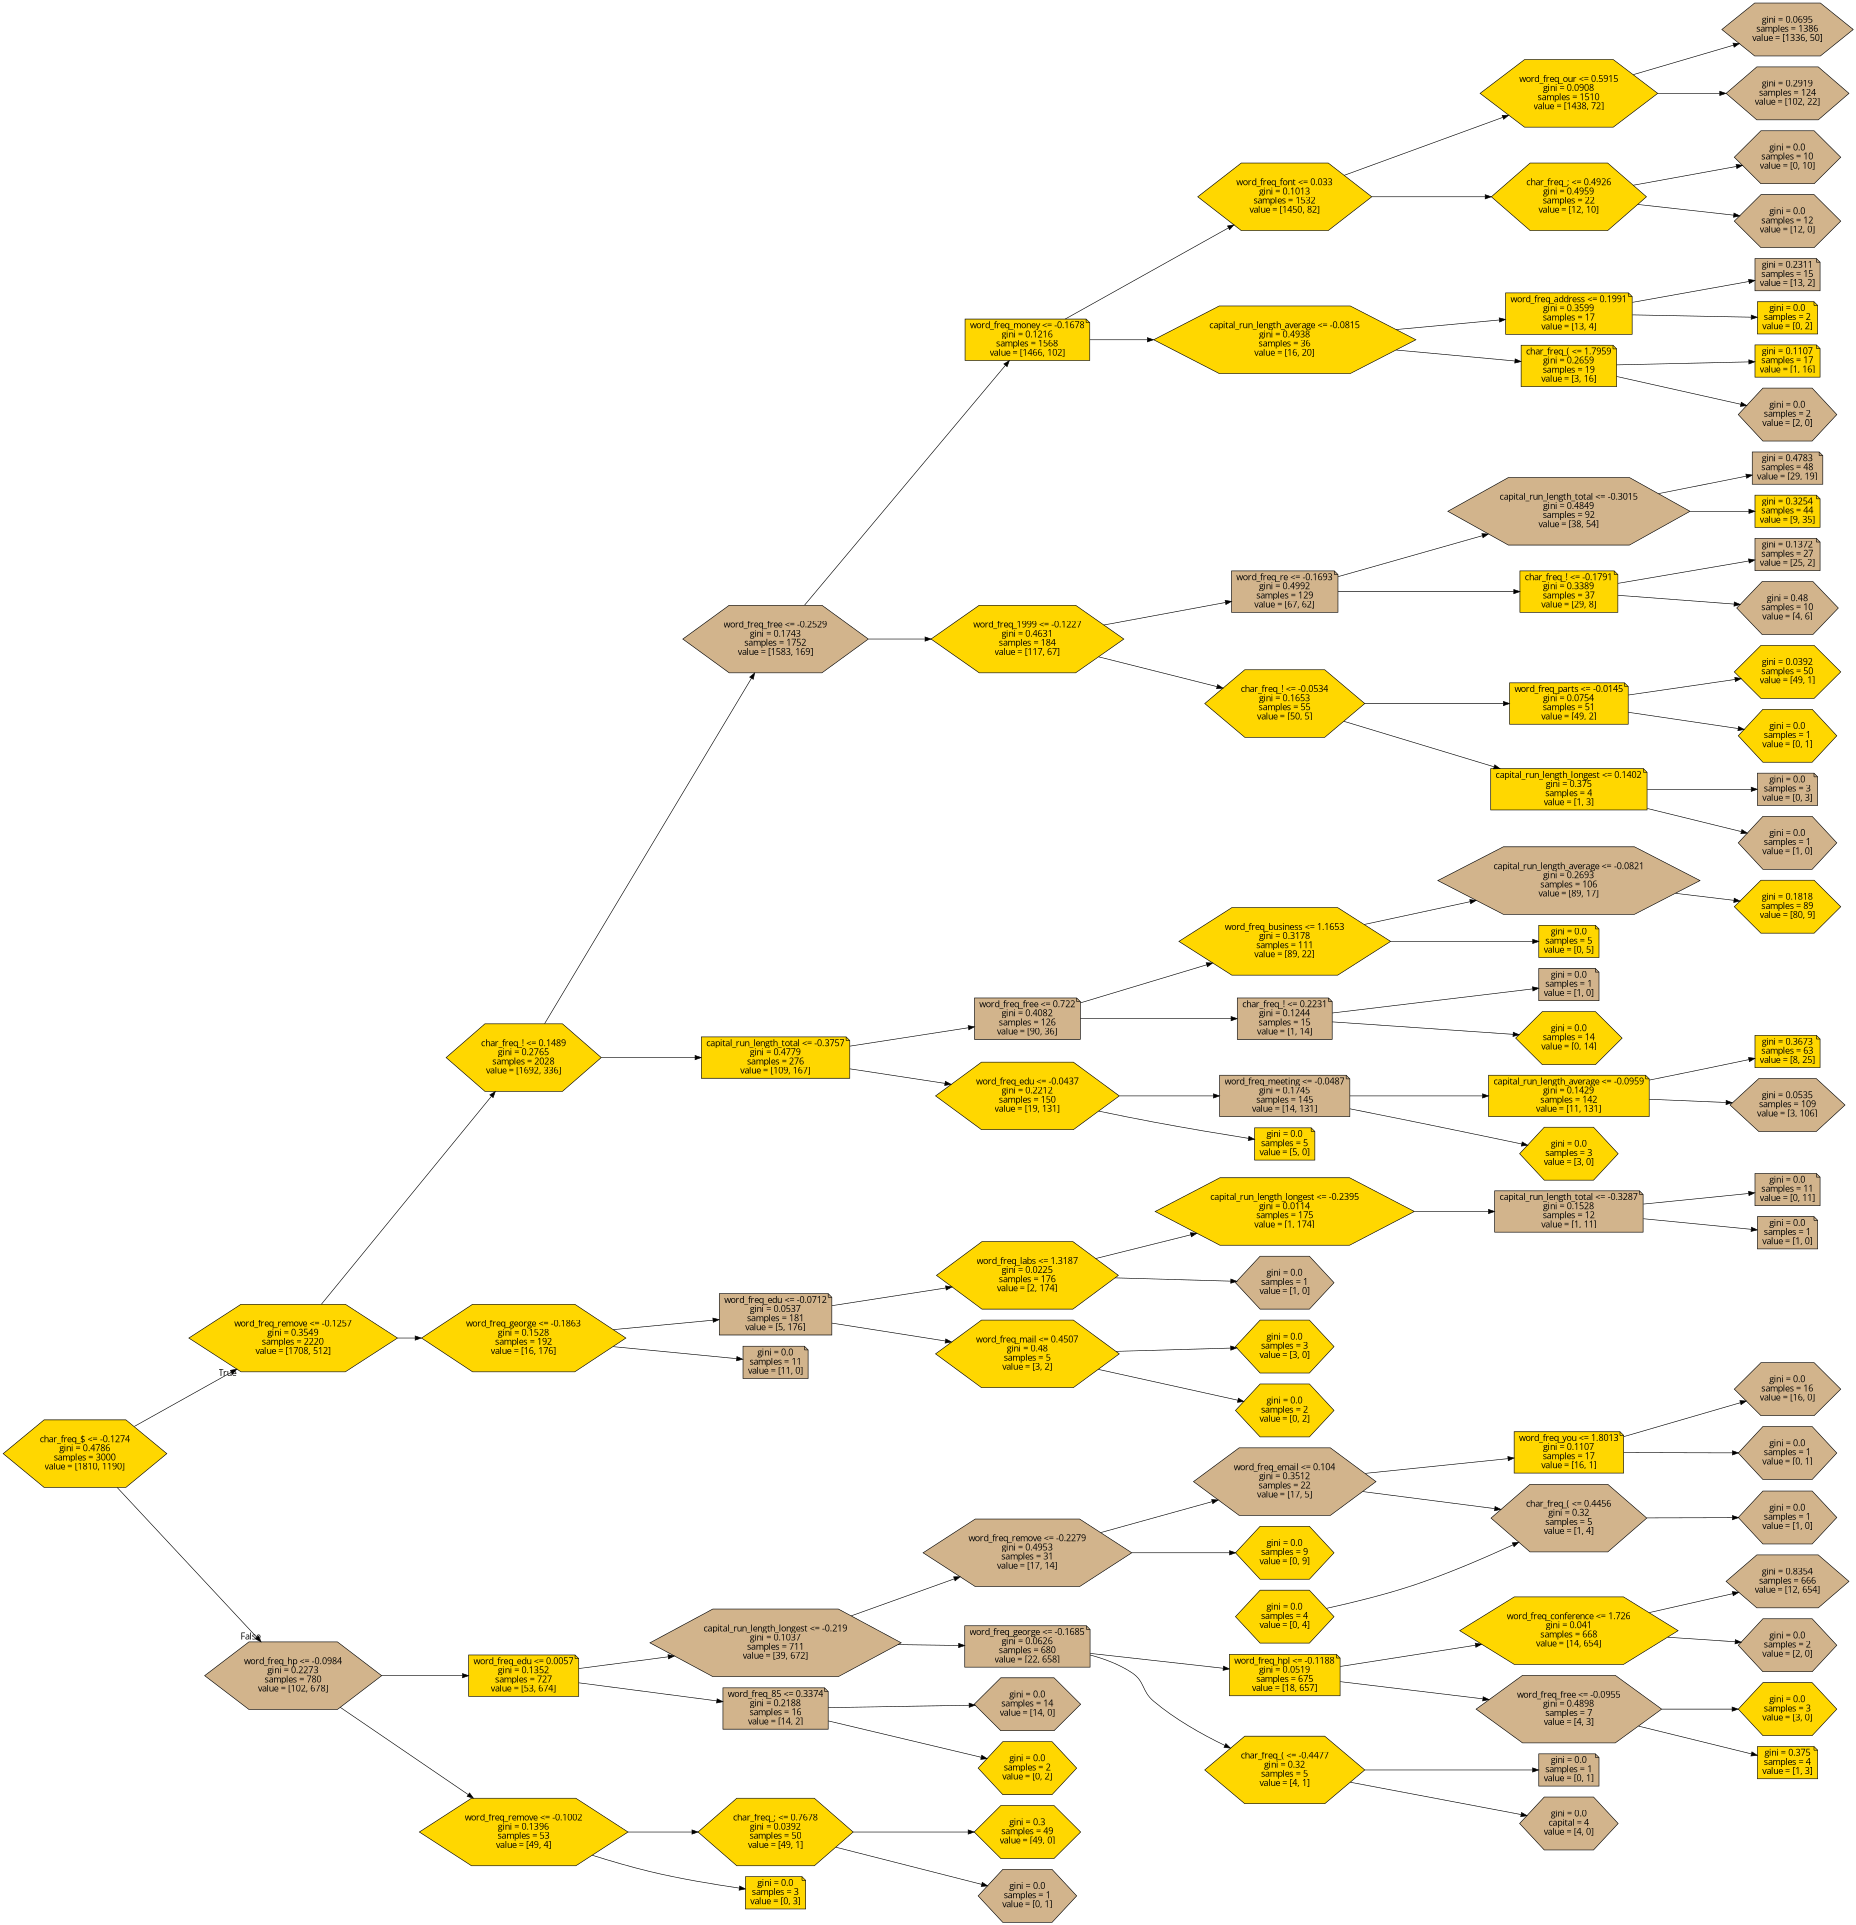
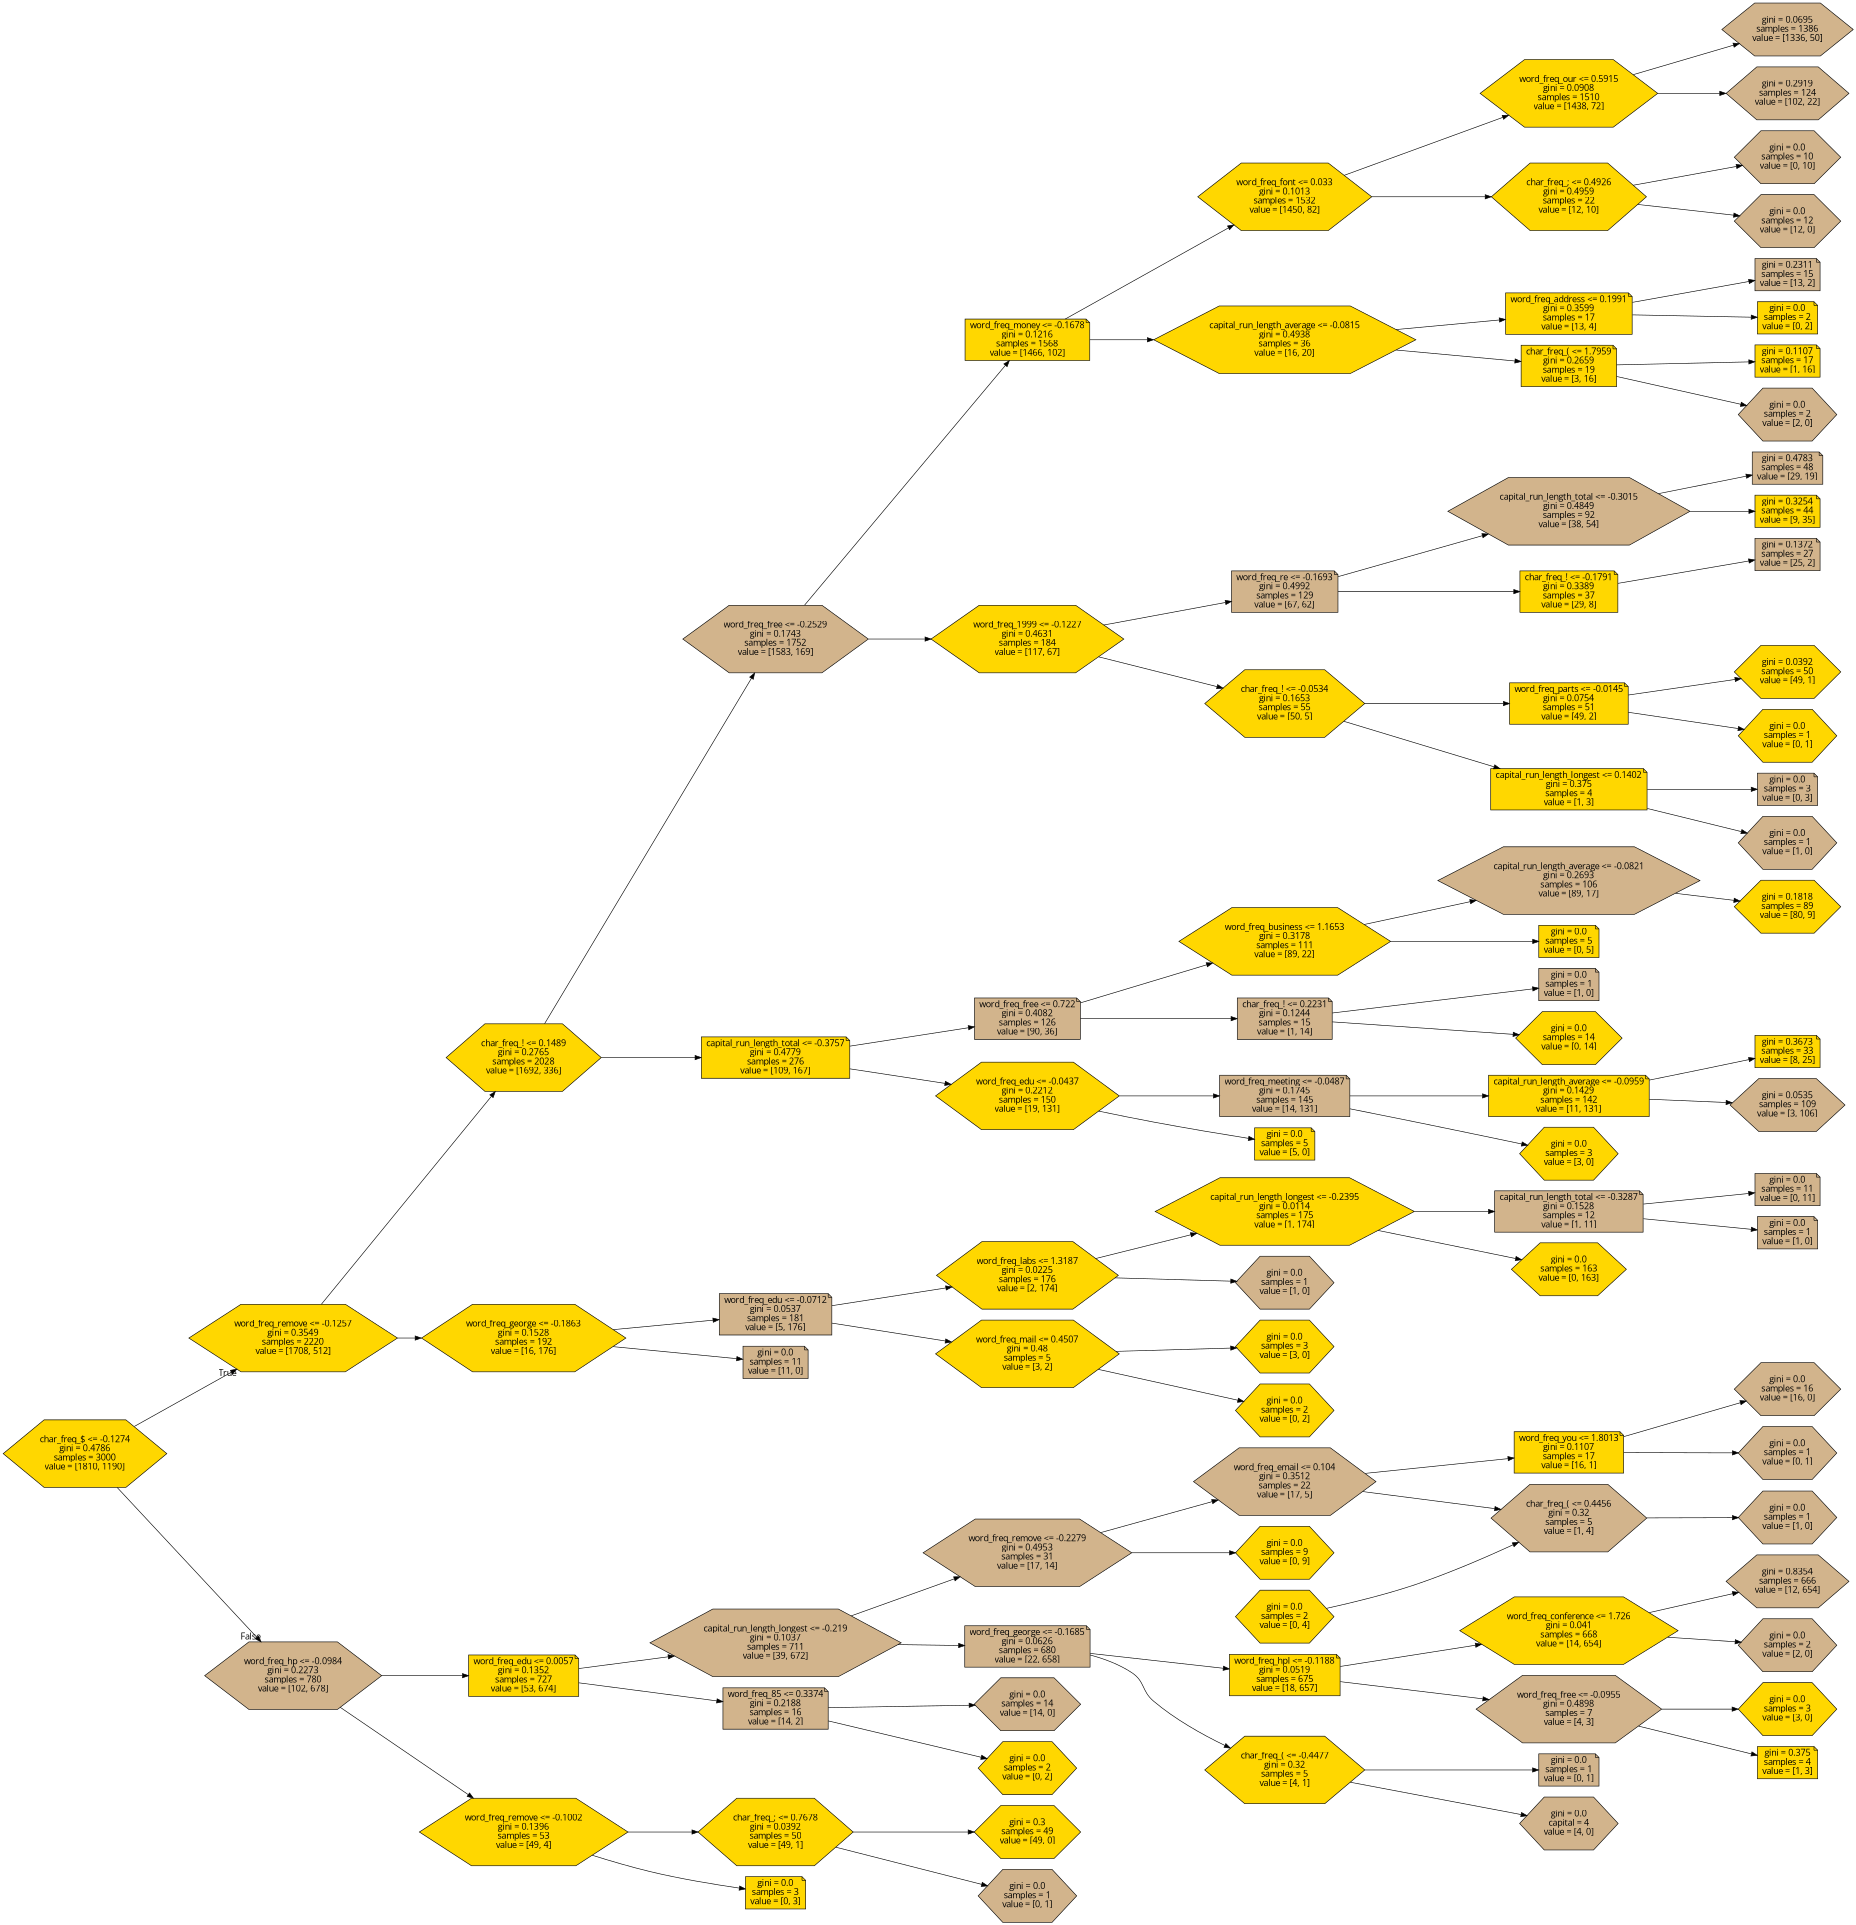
(1788, 608) -> none
(1788, 1052) -> (1788, 1052)
none -> (1569, 1269)
(1285, 1617) -> (1285, 1617)
